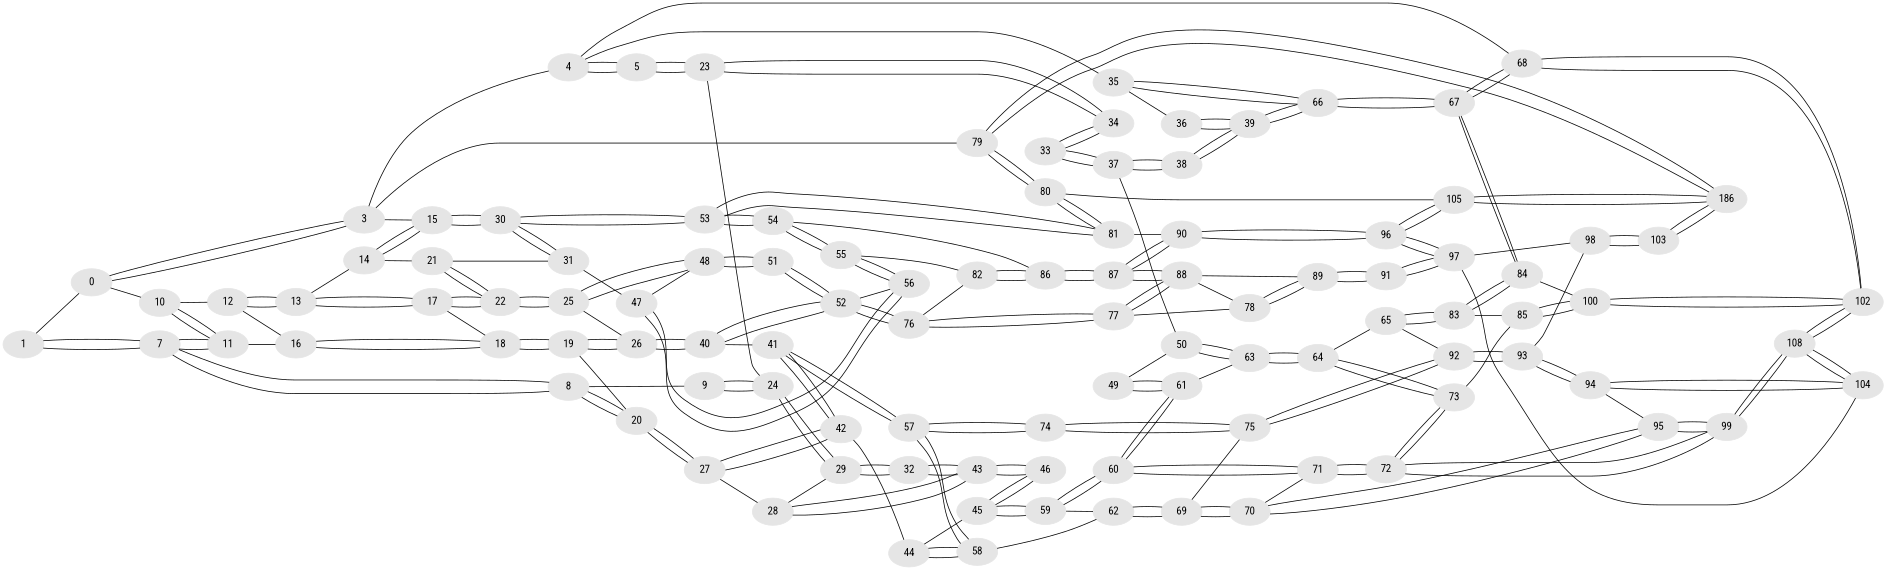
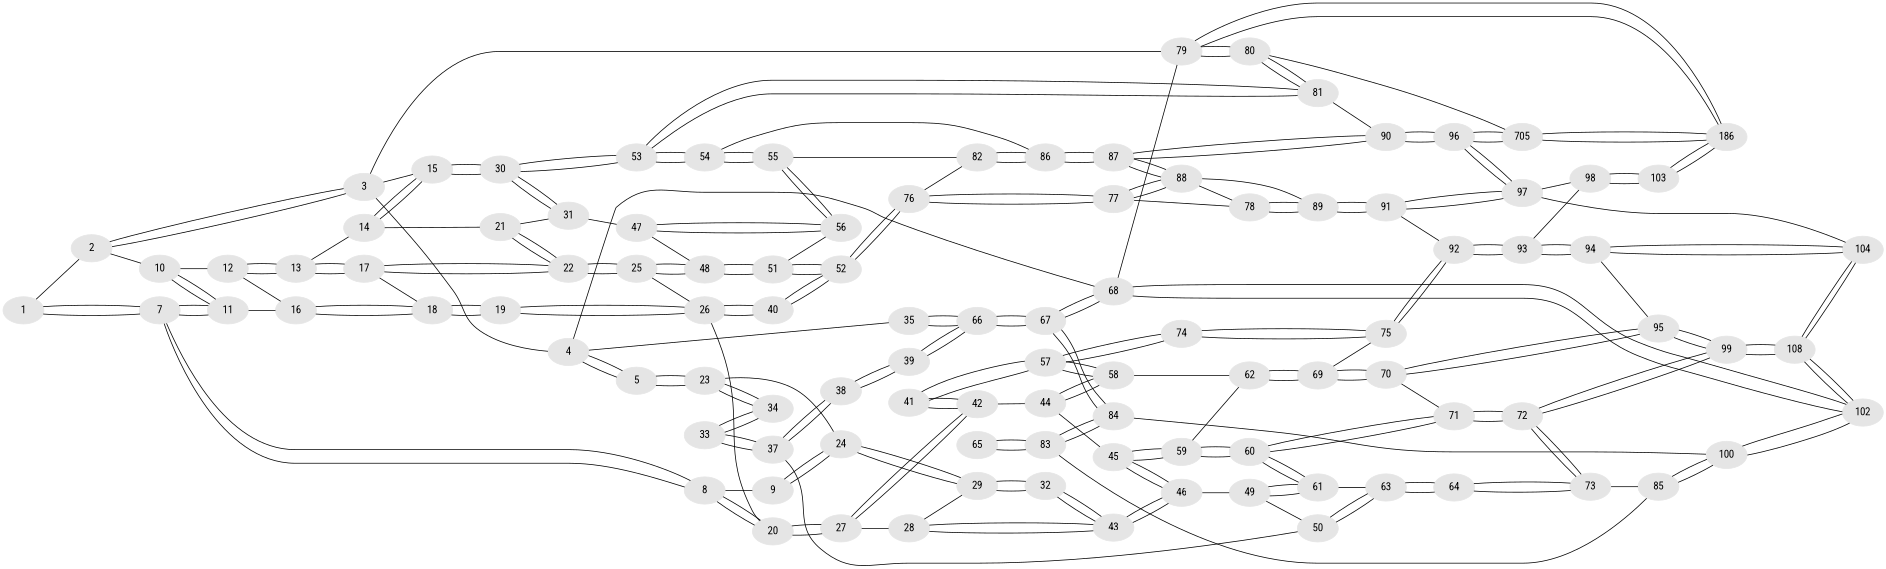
(1182, 124) -> none
none -> (1155, 145)
(1454, 200) -> (1522, 137)
(92, 282) -> (92, 248)
(875, 294) -> (807, 249)
(1352, 339) -> none
(1420, 339) -> (1420, 229)
(739, 345) -> none
(602, 381) -> (733, 413)
none -> (1216, 493)
